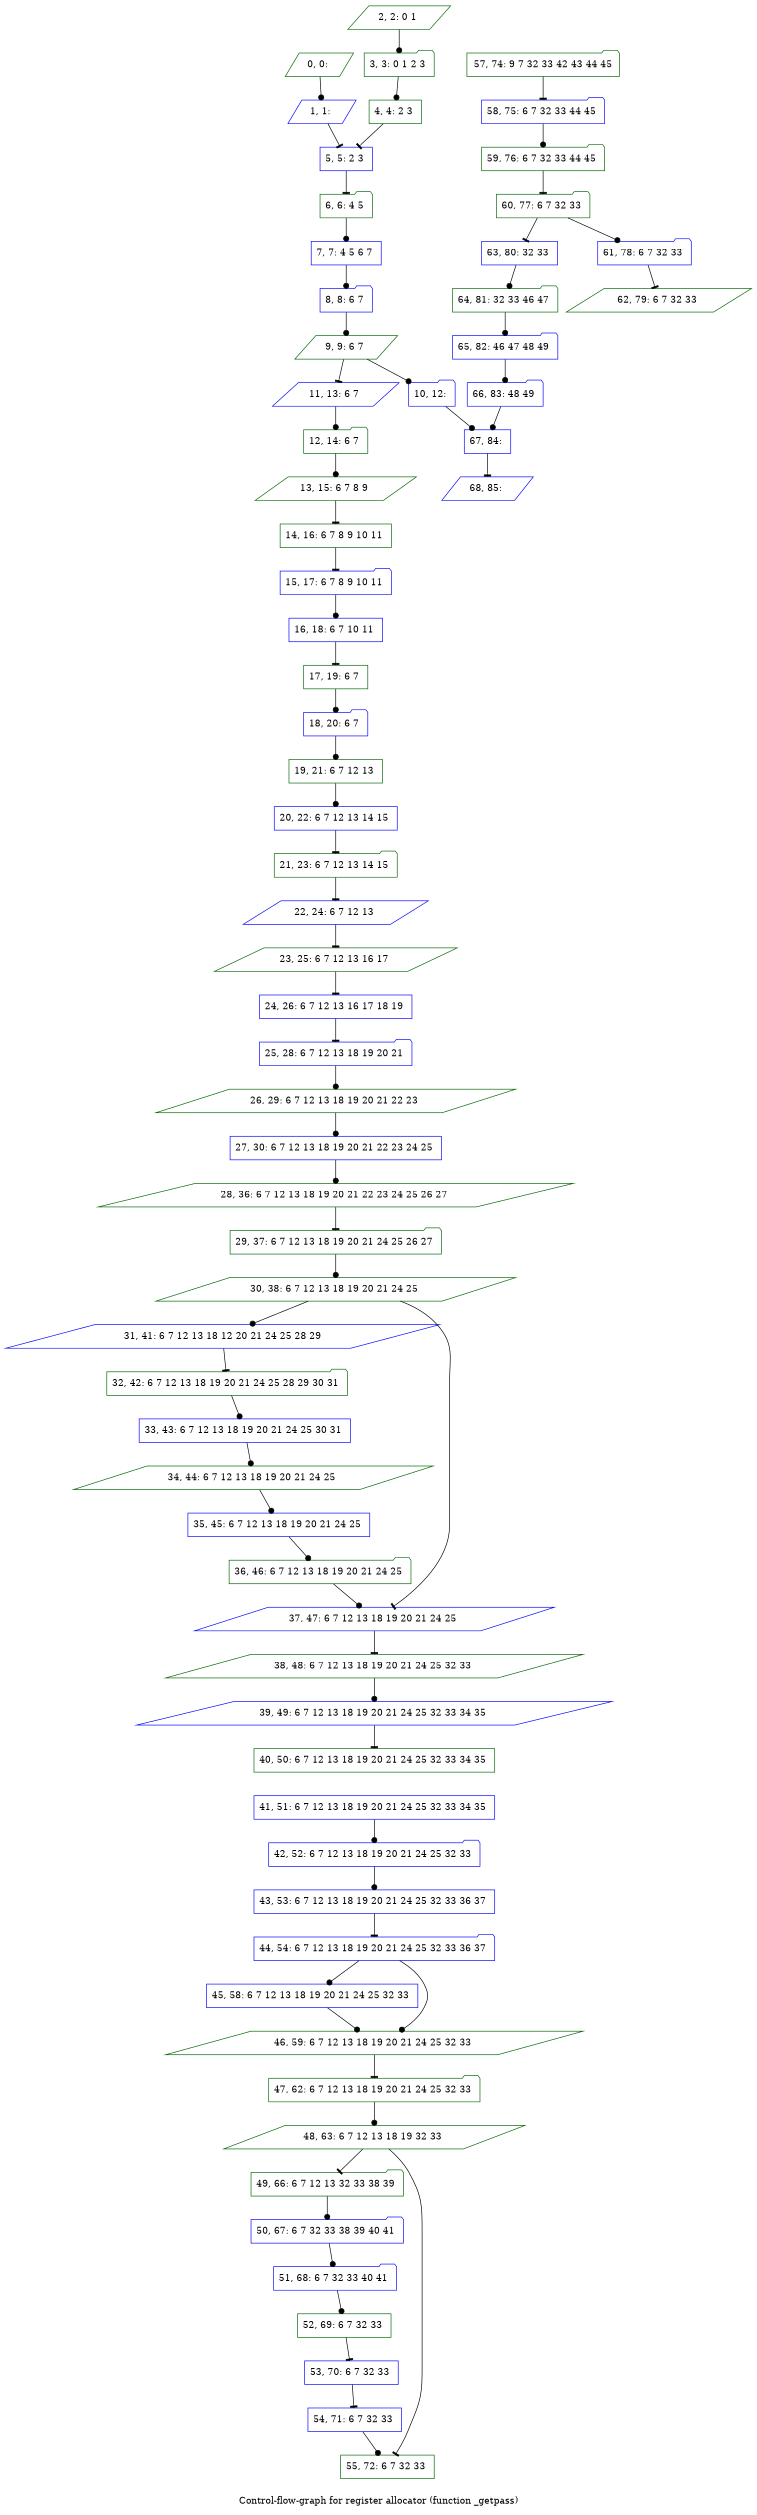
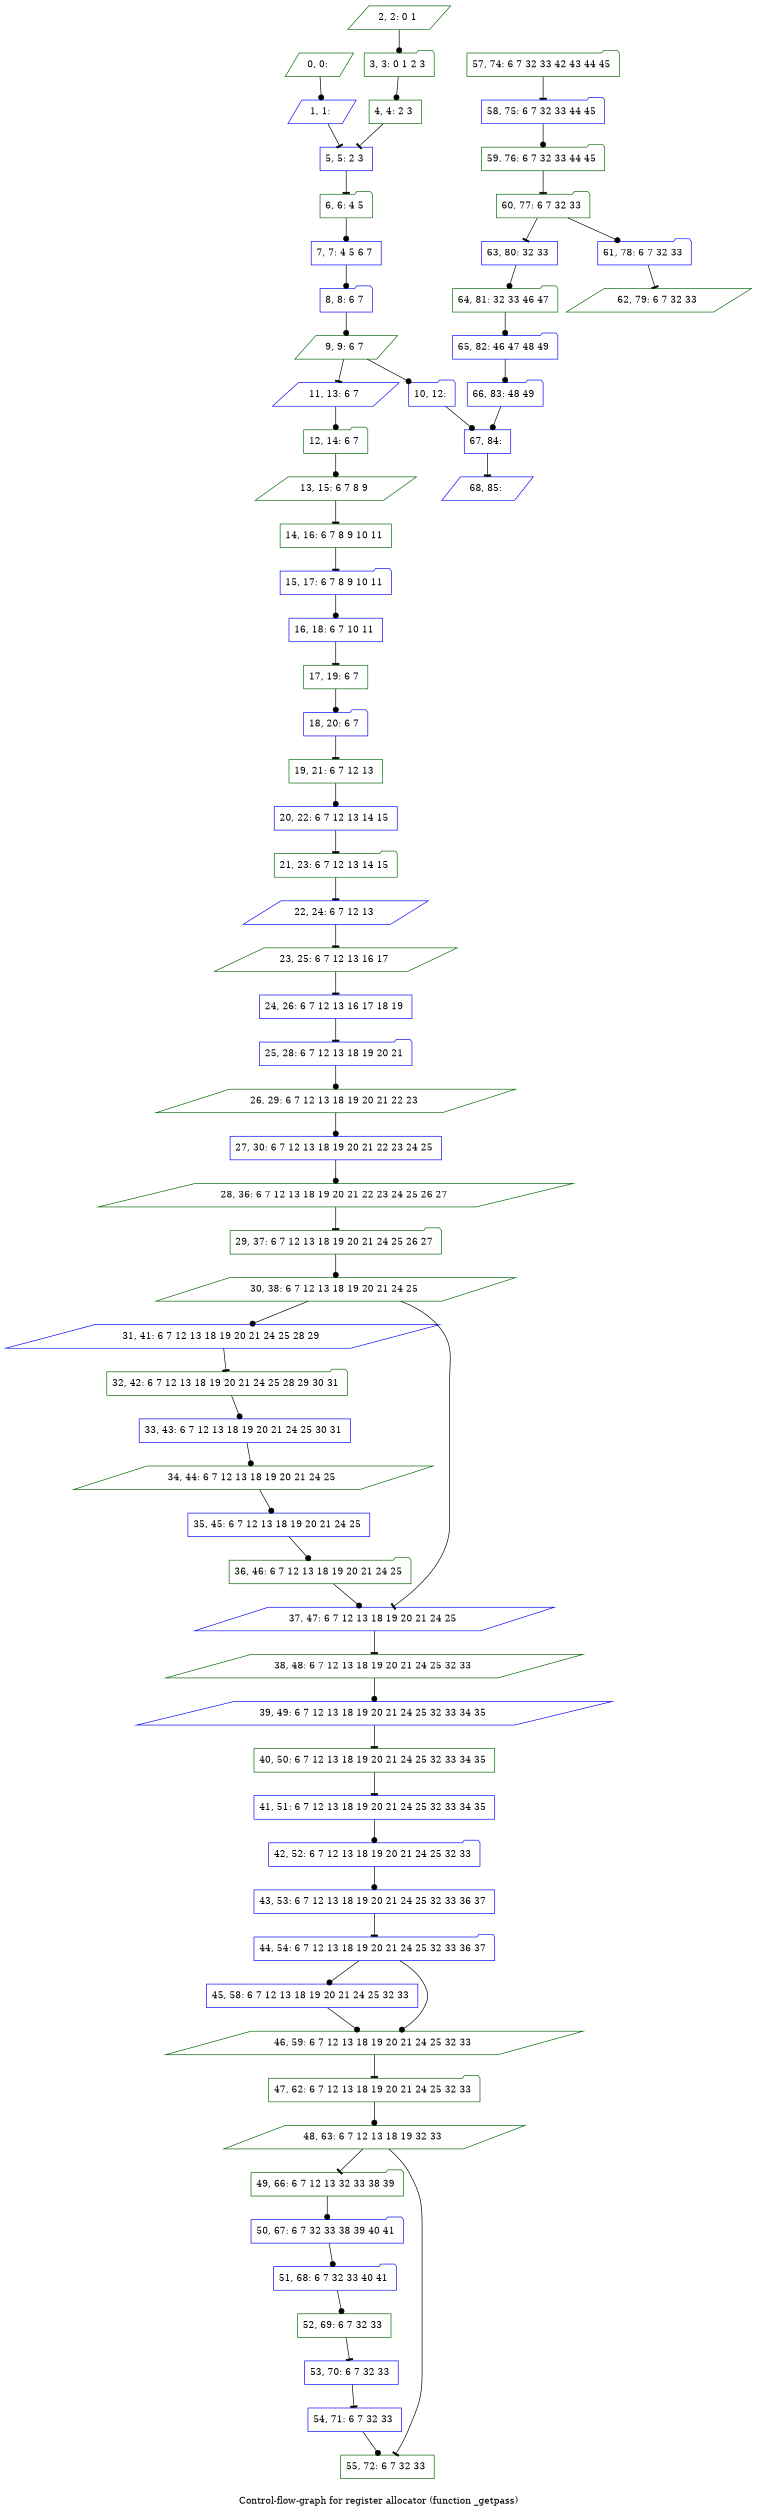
(543, 65) -> (543, 65)
(336, 746) -> (336, 746)
(223, 1336) -> (223, 1336)
none -> (374, 1782)
